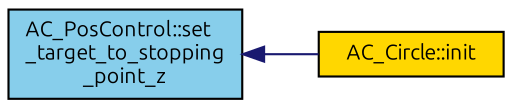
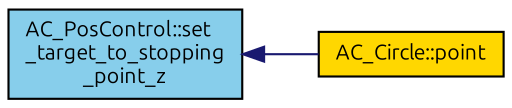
(411, 54) -> (411, 54)
